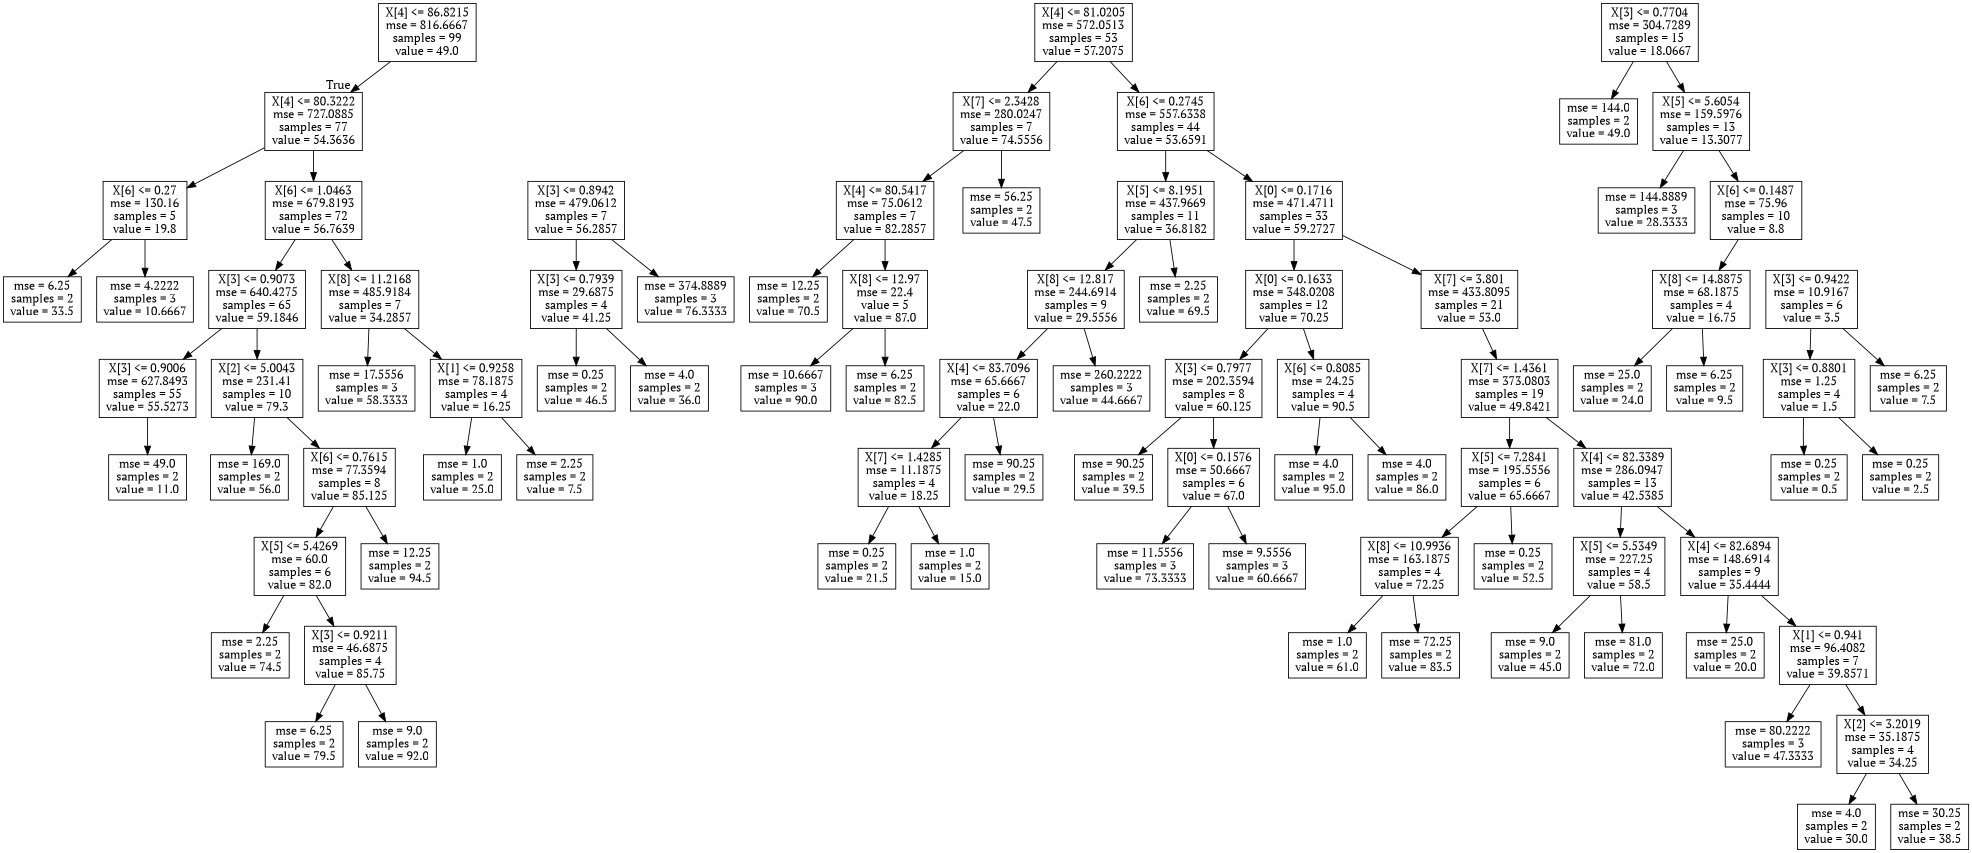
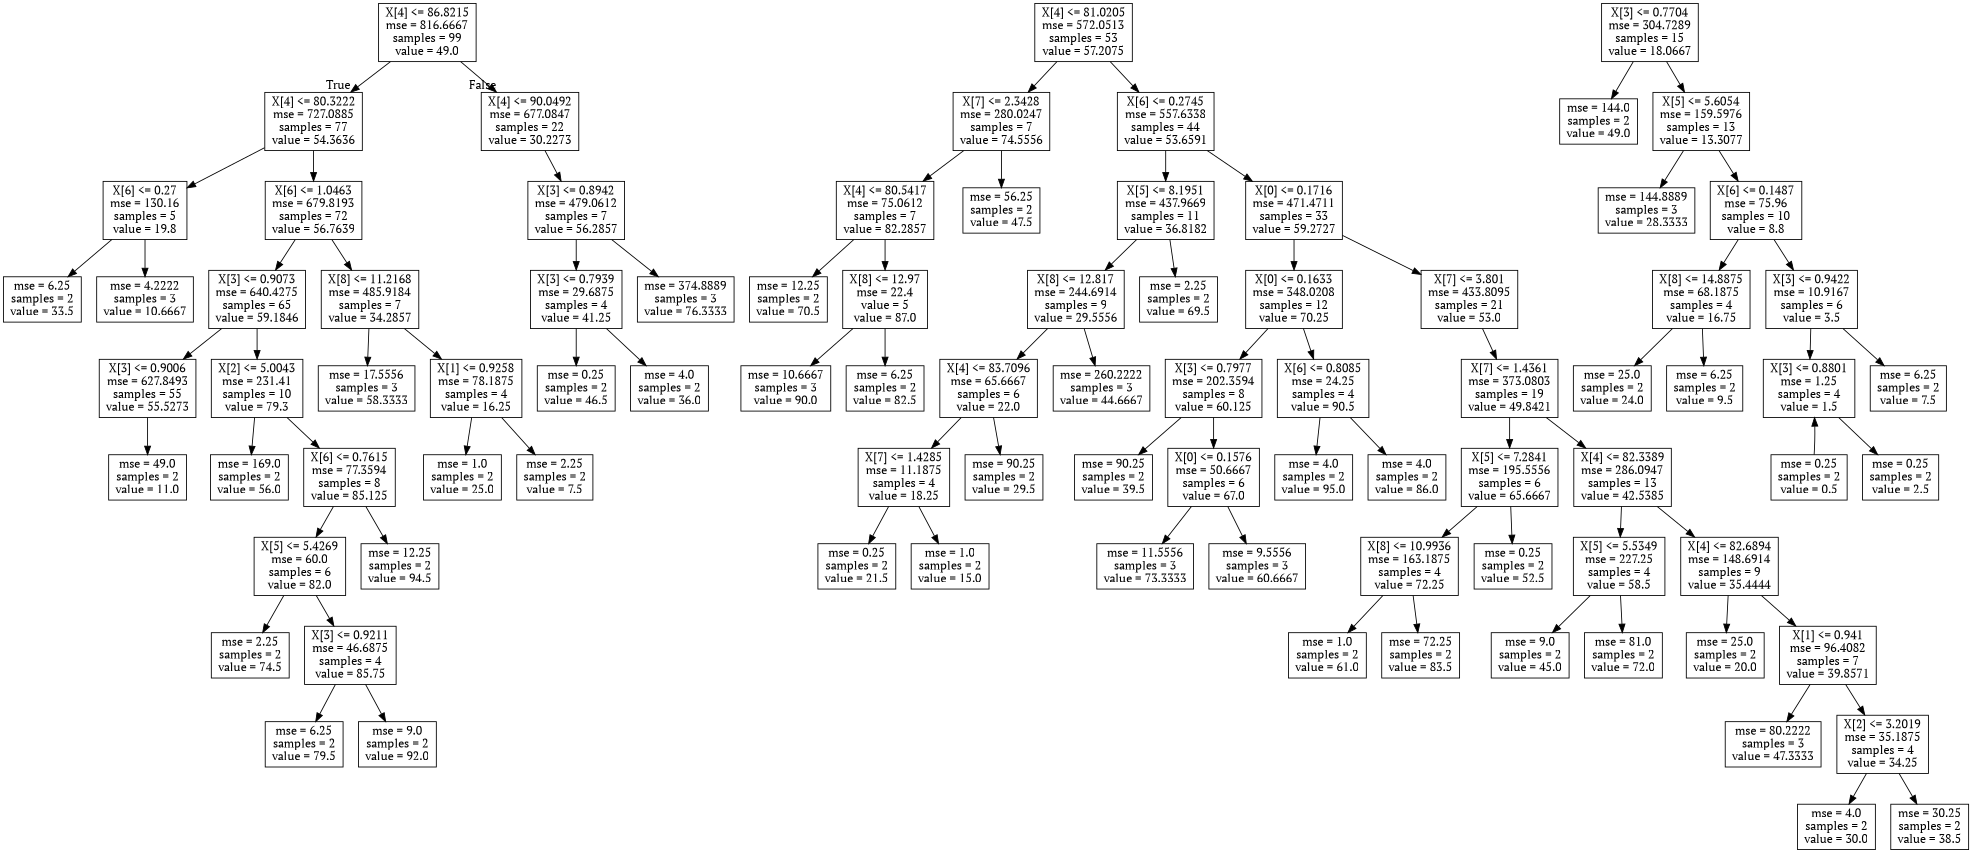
none -> (530, 121)
none -> (1781, 251)
(1803, 432) -> (1815, 441)
